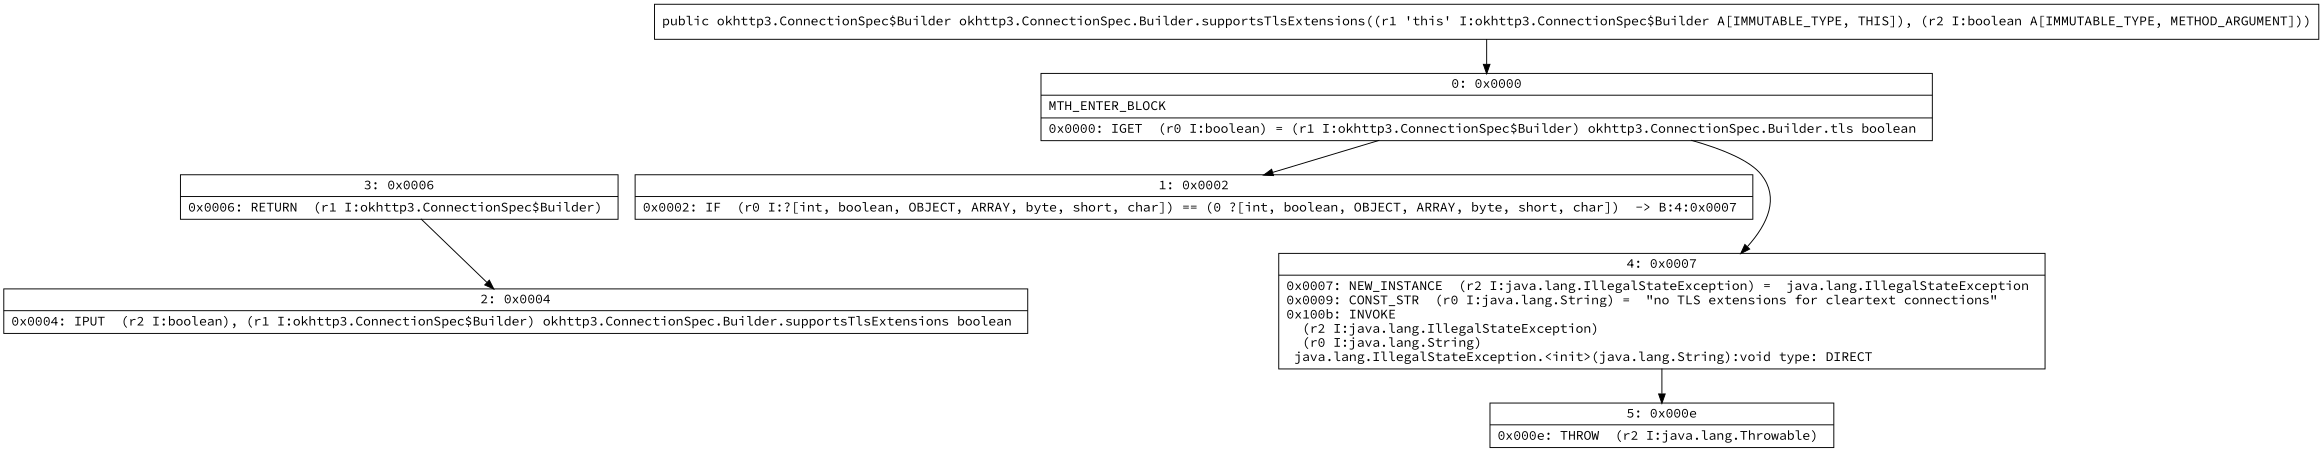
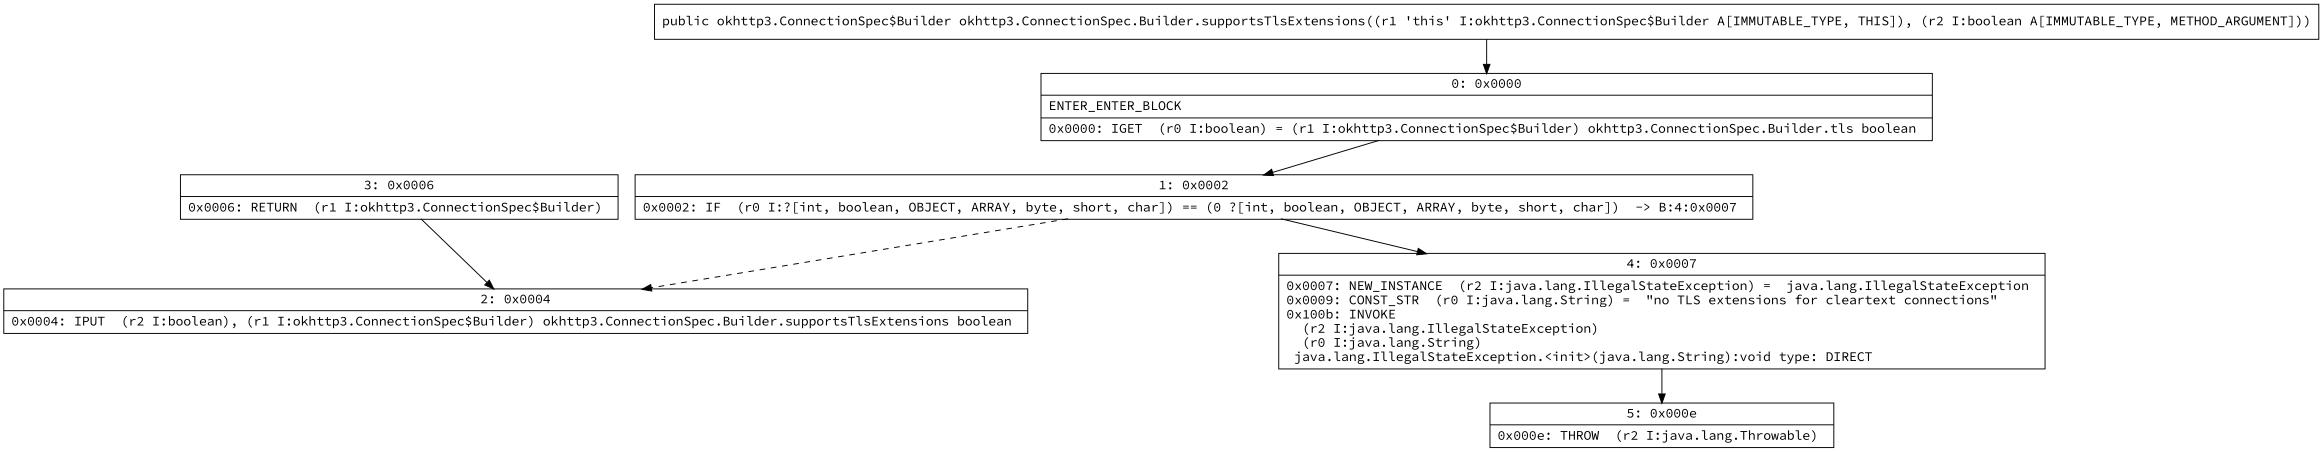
(1107, 106) -> (1115, 106)
(1762, 175) -> (1349, 235)
none -> (860, 253)
